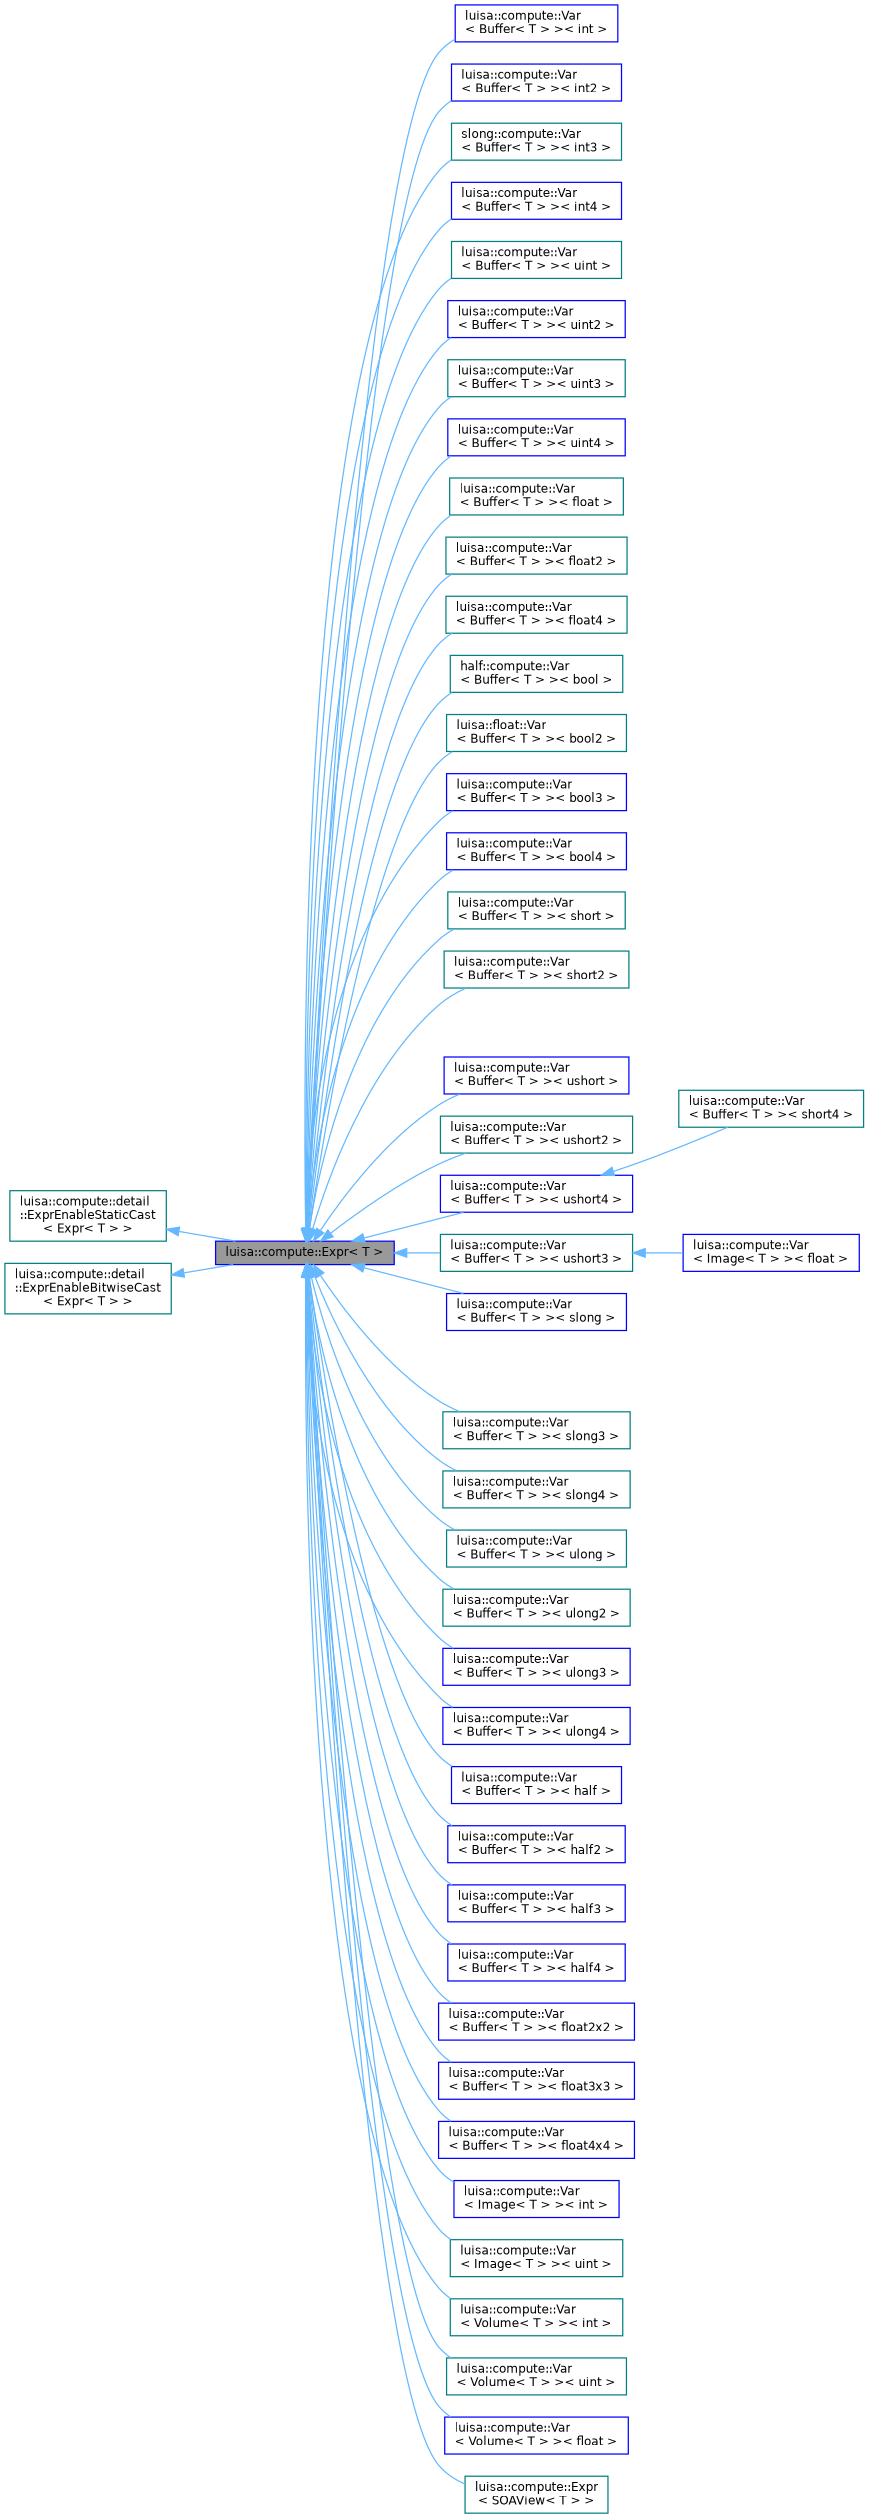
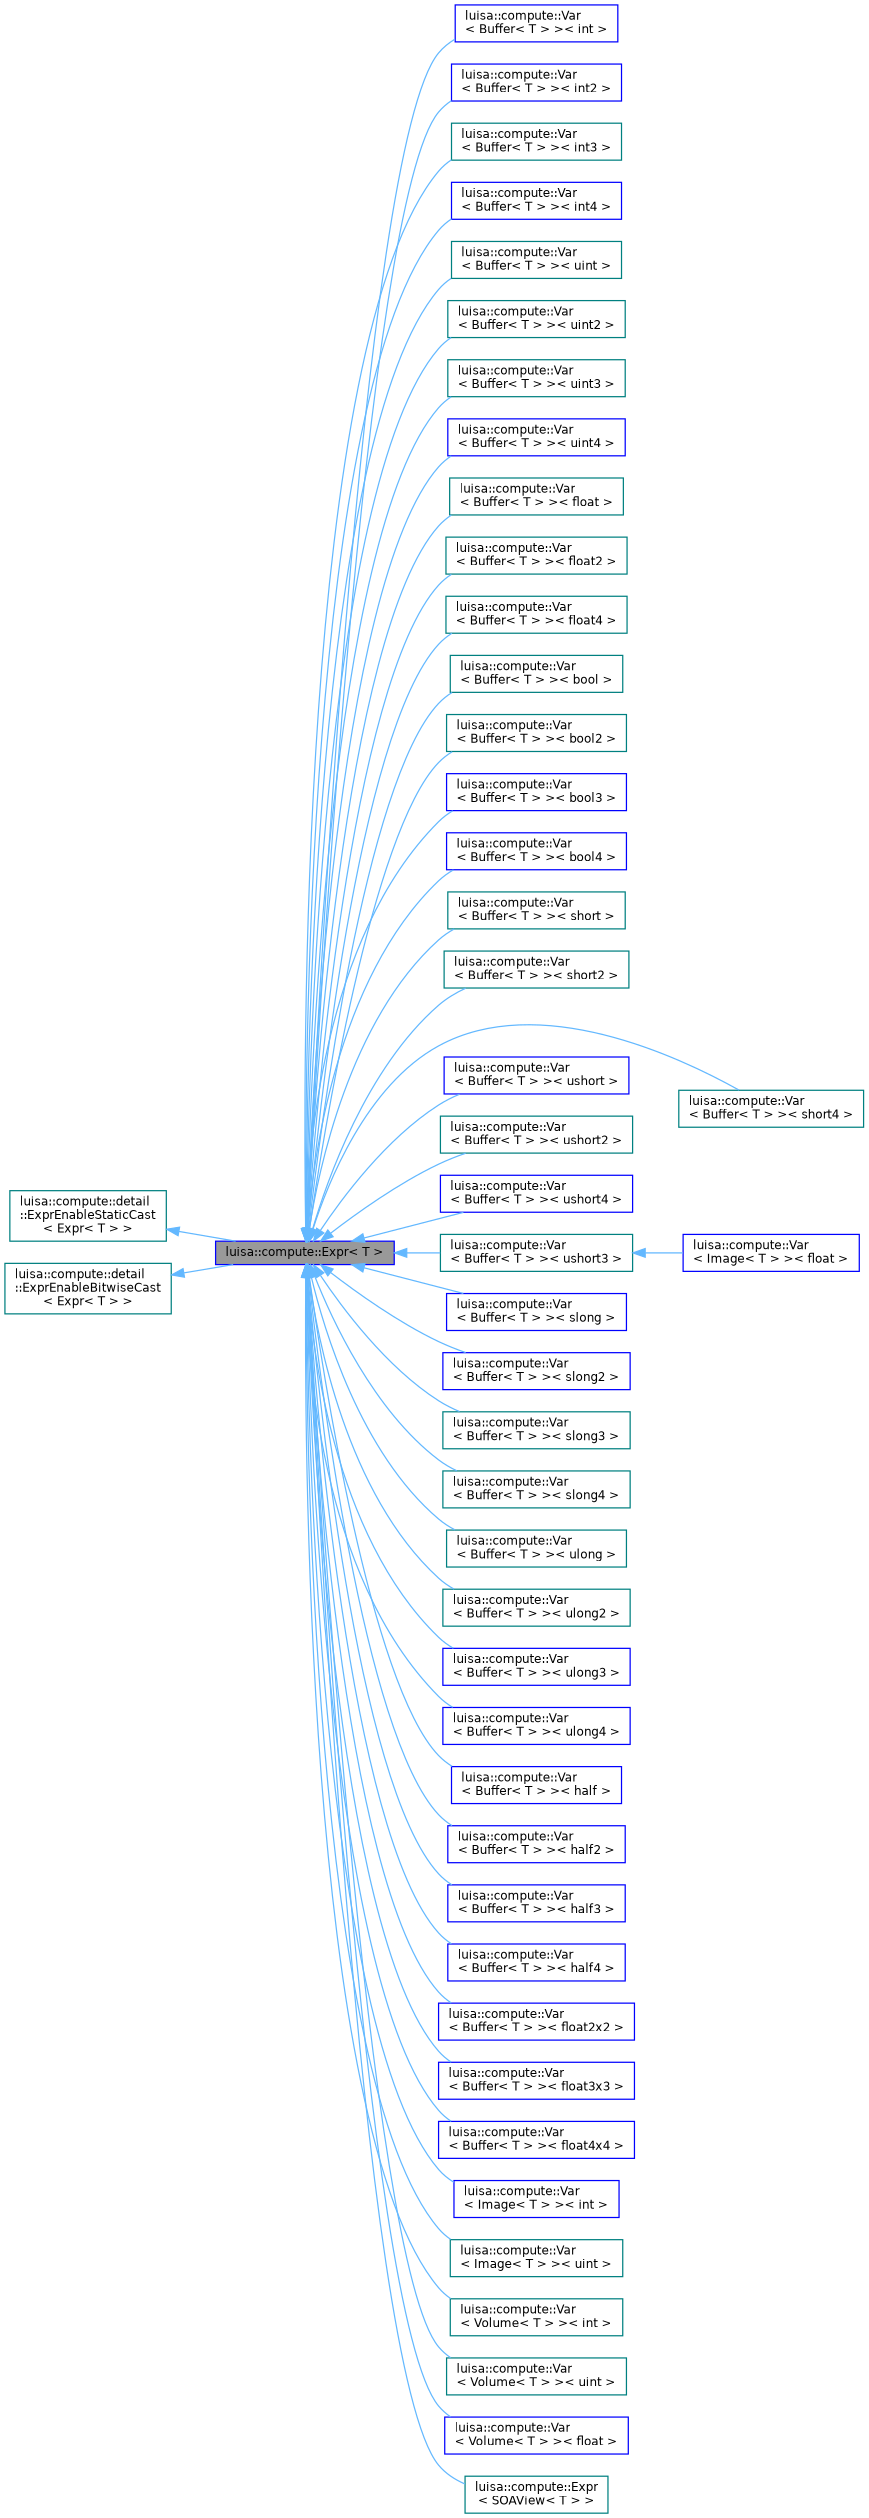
(537, 142) -> (537, 142)
(537, 319) -> (537, 319)
(537, 674) -> (537, 674)
(537, 733) -> (537, 733)
(671, 1150) -> (480, 1030)
none -> (537, 1371)
